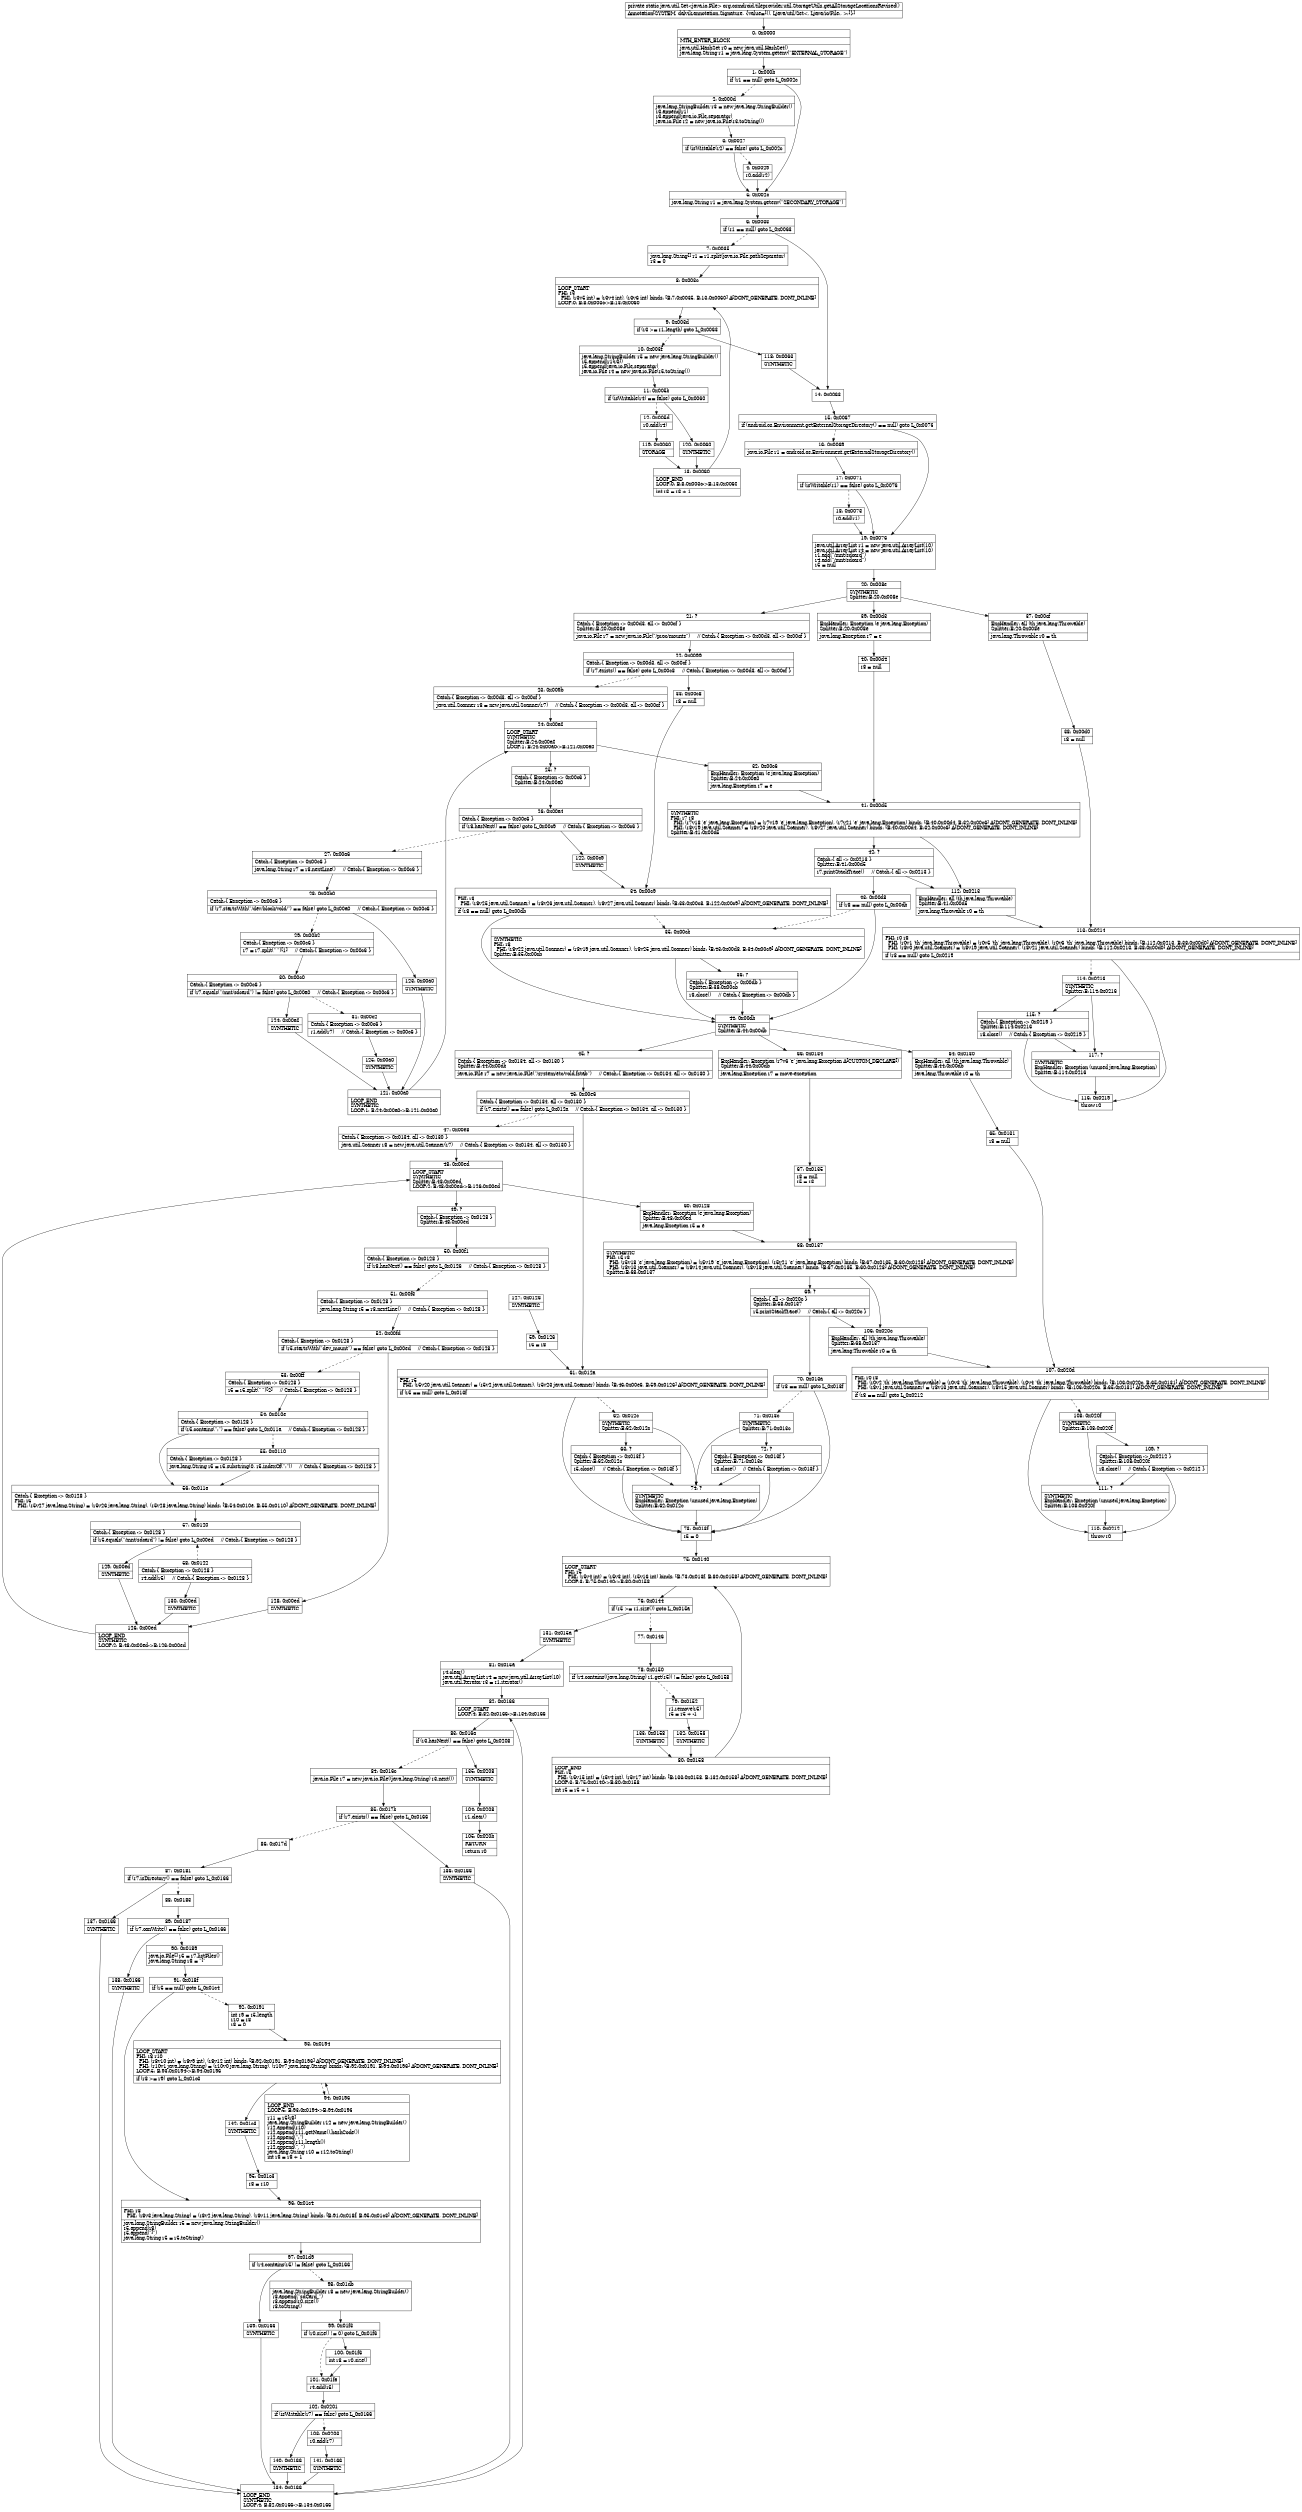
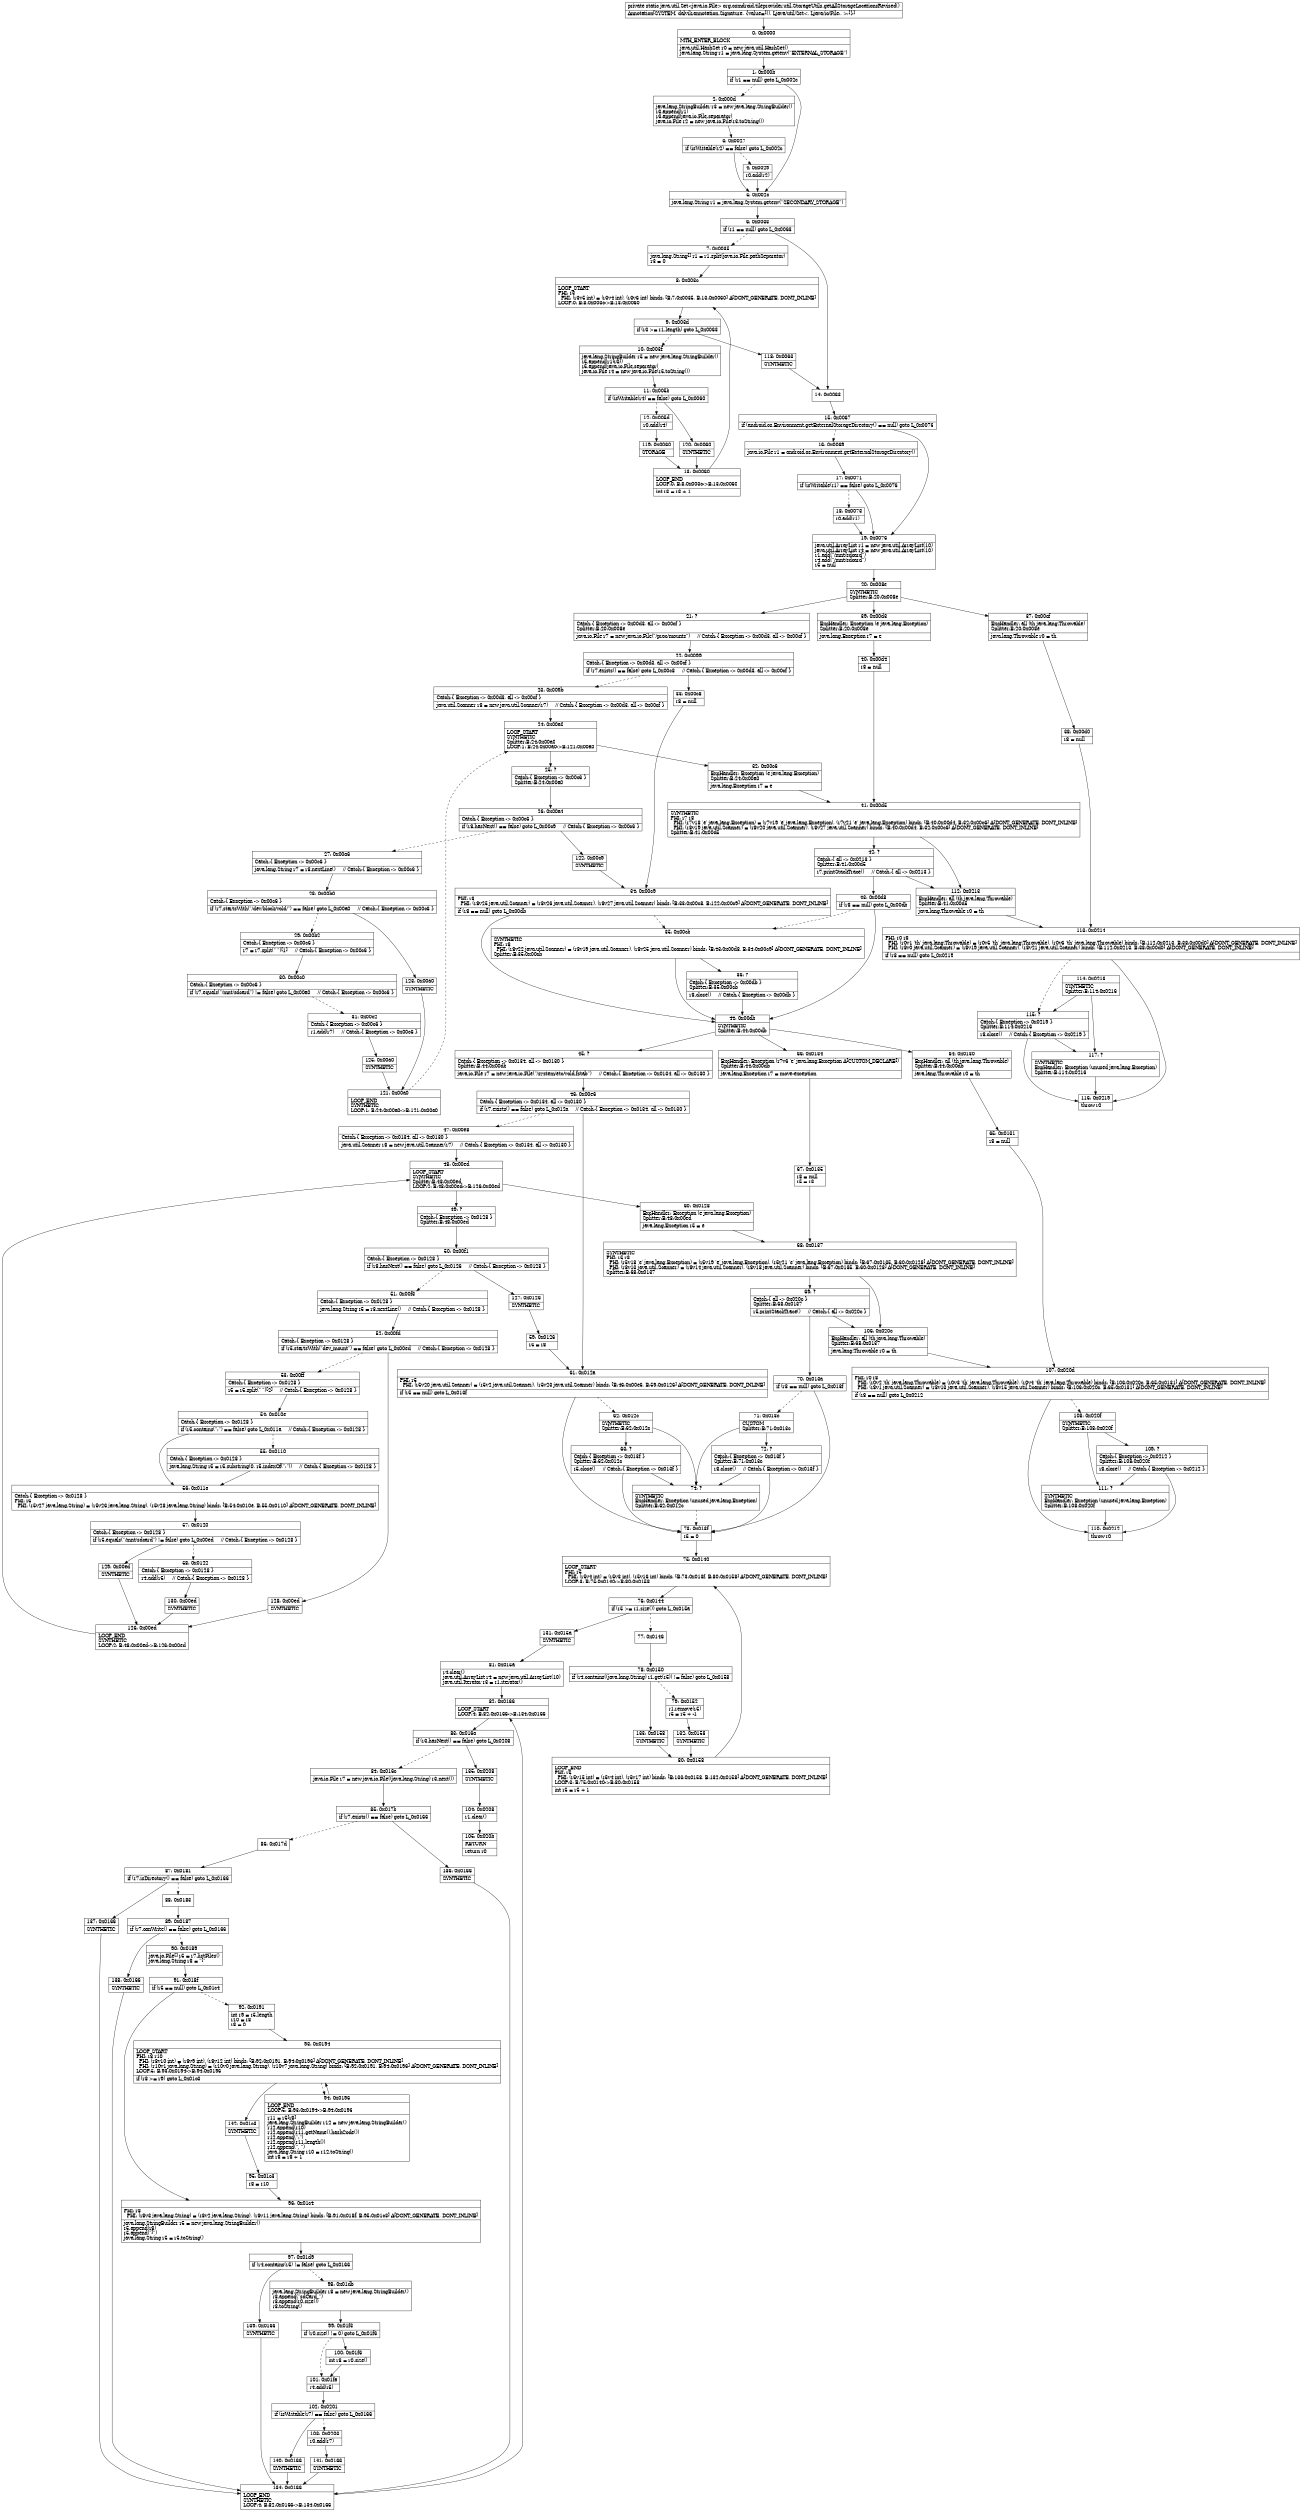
(446, 913) -> (446, 913)
(1091, 966) -> (1052, 982)
(714, 988) -> (714, 988)
(285, 1025) -> none
none -> (493, 1282)
(756, 1424) -> (753, 1424)
(696, 1516) -> (696, 1516)
(198, 1554) -> (193, 1551)
